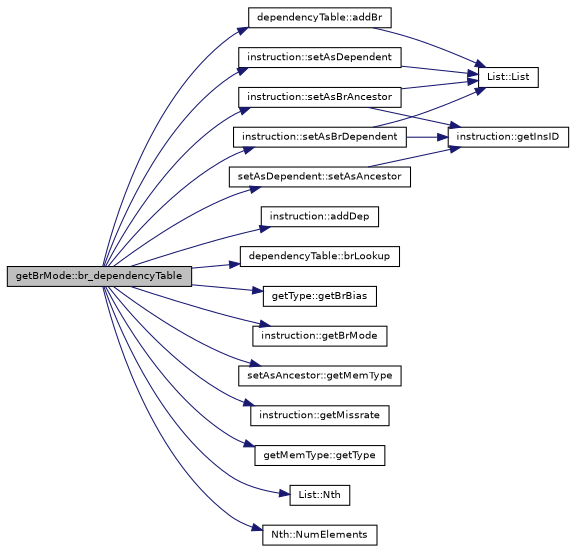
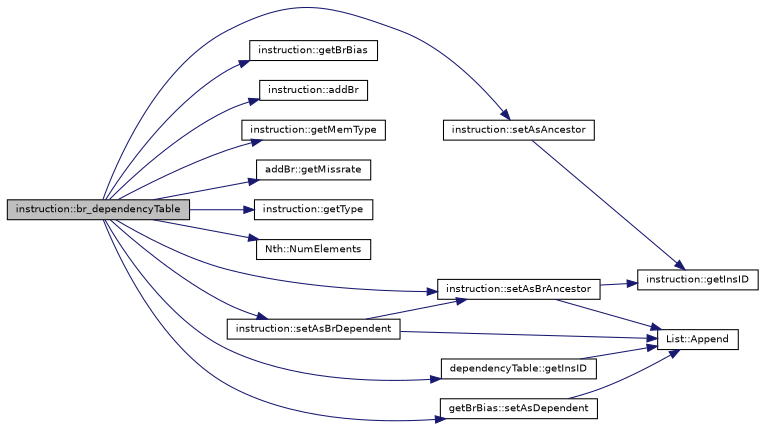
(320, 18) -> (519, 369)
(320, 58) -> (519, 409)
(508, 77) -> (698, 340)
(422, 137) -> (411, 310)
(320, 177) -> (519, 130)
(320, 217) -> none
(320, 257) -> none
(99, 276) -> (98, 210)
(320, 296) -> (314, 51)
(320, 336) -> (314, 90)
(320, 376) -> (314, 130)
(320, 416) -> (314, 170)
(320, 456) -> (314, 210)
(320, 495) -> none
